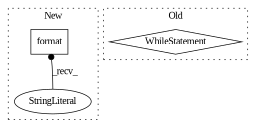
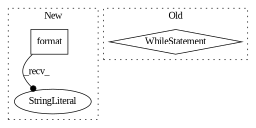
(53, 74) -> (23, 70)
